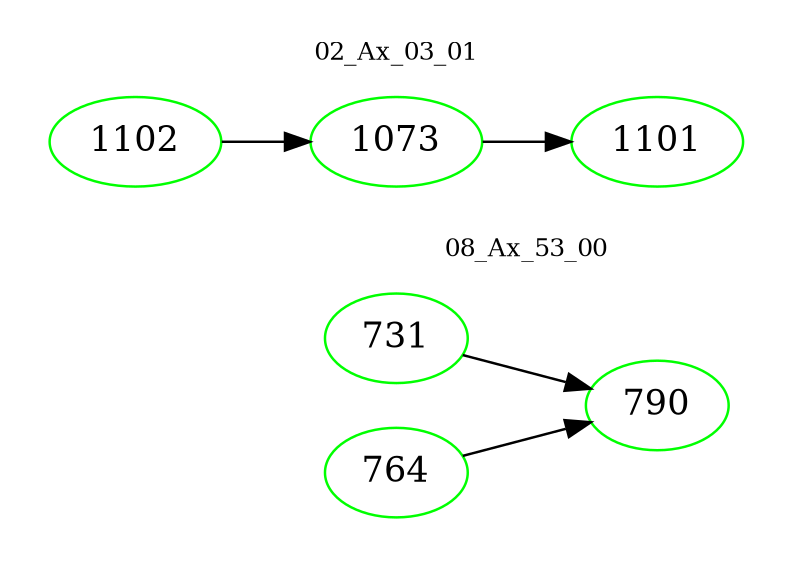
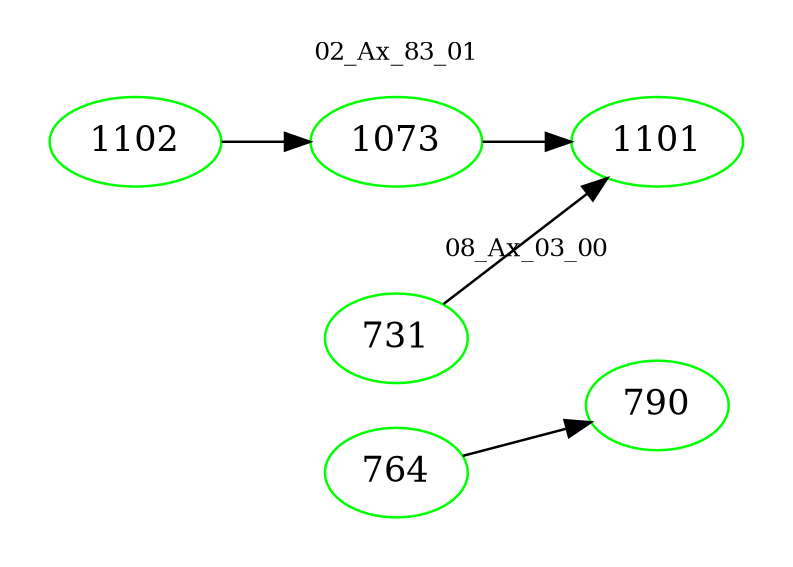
(396, 53) -> (396, 53)
(527, 250) -> (527, 250)
(514, 369) -> (515, 249)
